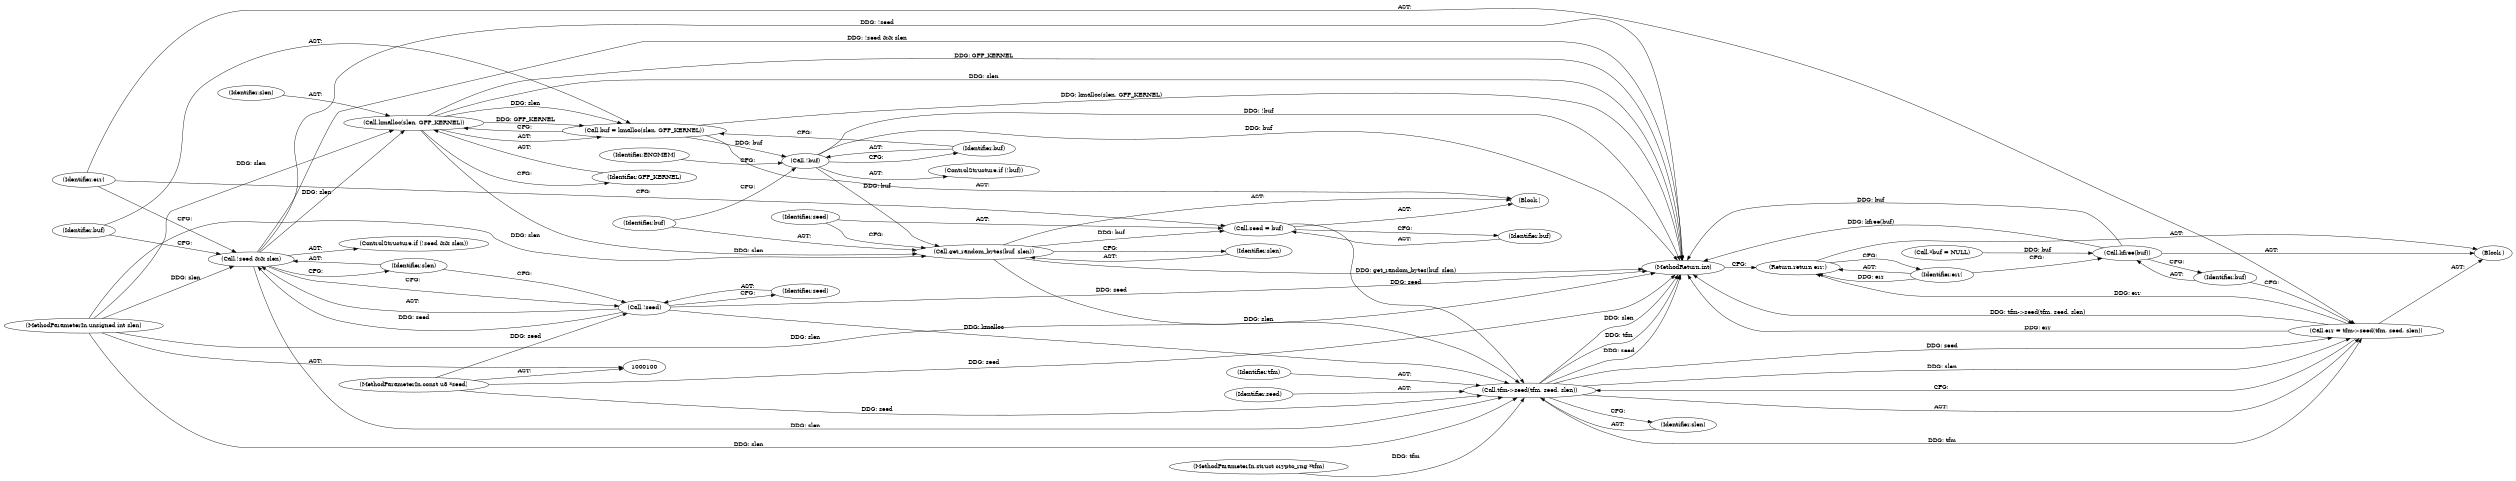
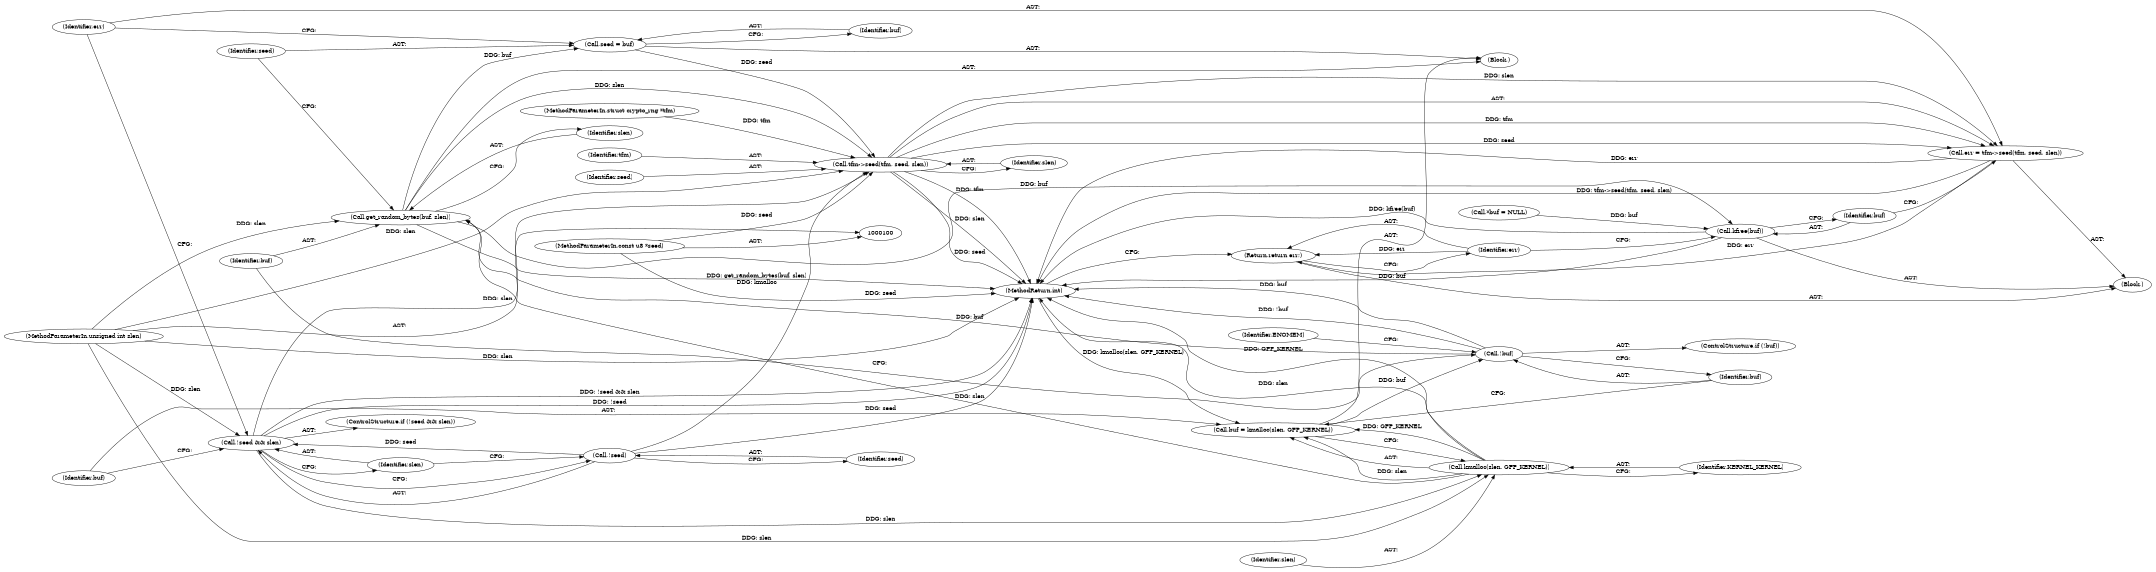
(1236, 96) -> (1128, 373)
(644, 177) -> (1740, 467)
none -> (1067, 188)
(534, 345) -> none
(1984, 390) -> none
